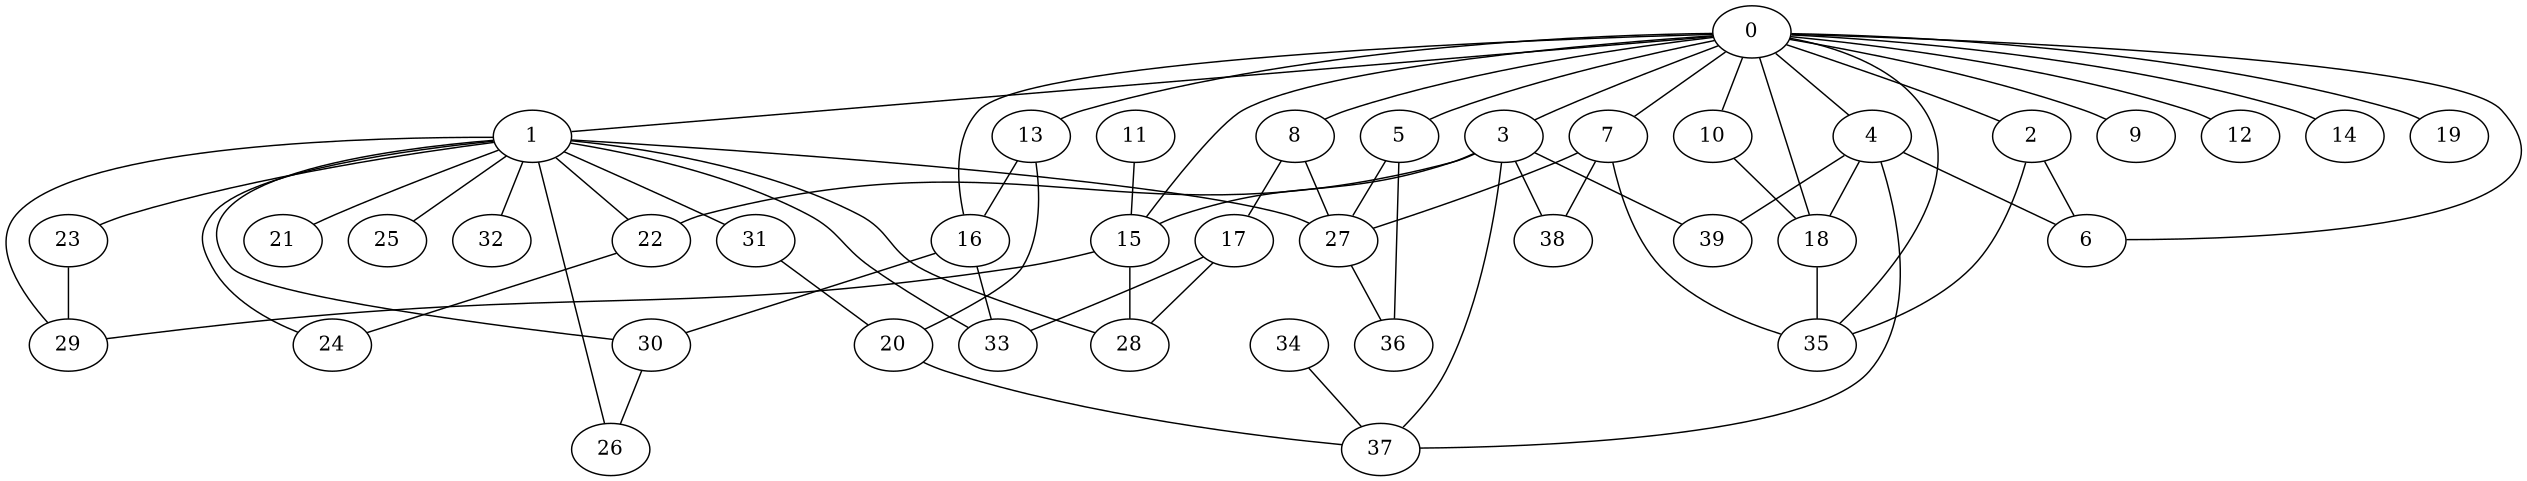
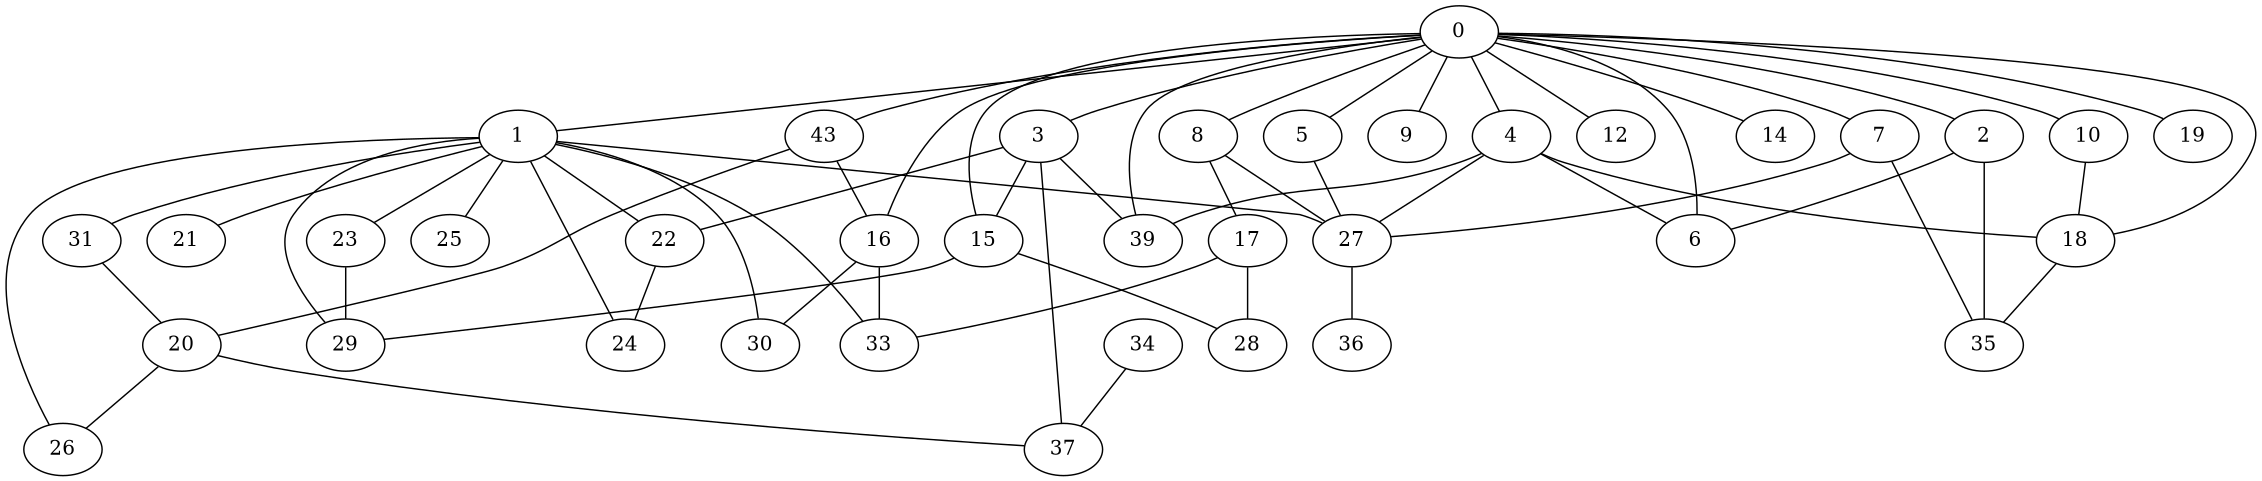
(1031, 136) -> (824, 136)
(1136, 136) -> none
(1937, 153) -> (1154, 104)
(845, 208) -> none
(492, 241) -> none
(1397, 241) -> none
(1553, 241) -> none
(631, 397) -> (122, 397)
(1758, 418) -> (1432, 189)
